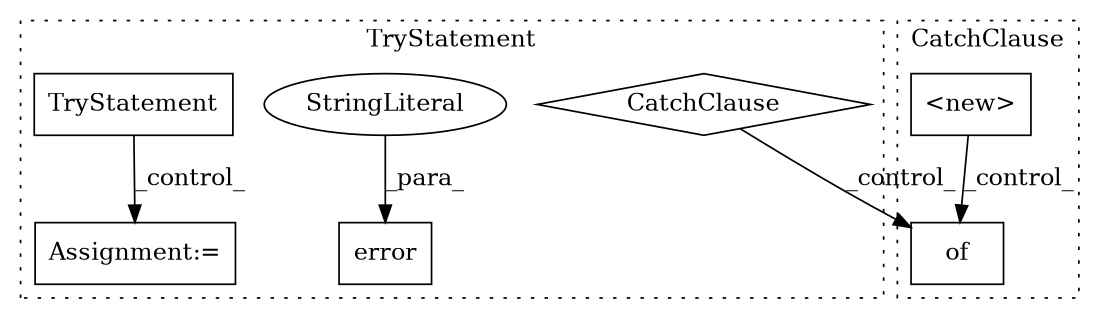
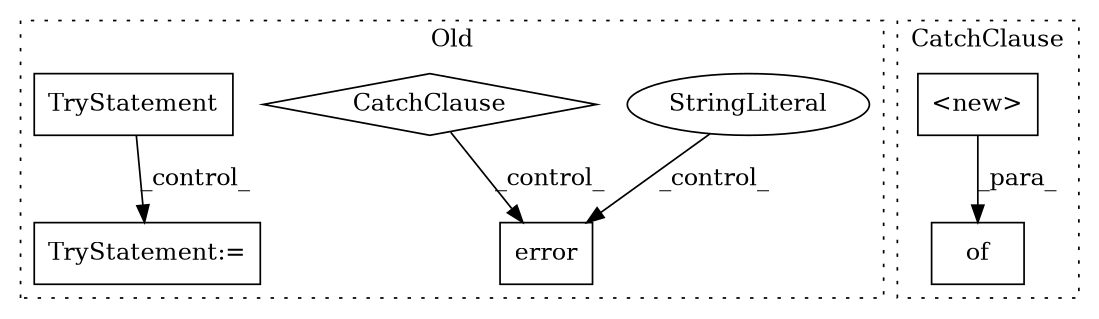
(452, 40) -> (452, 40)
(817, 175) -> (481, 170)
(425, 179) -> (714, 179)
(1019, 179) -> (1017, 179)
(135, 253) -> (147, 253)
